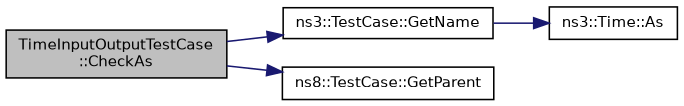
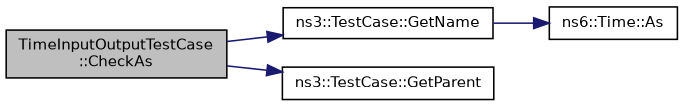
(613, 23) -> (613, 23)
(388, 83) -> (388, 83)
